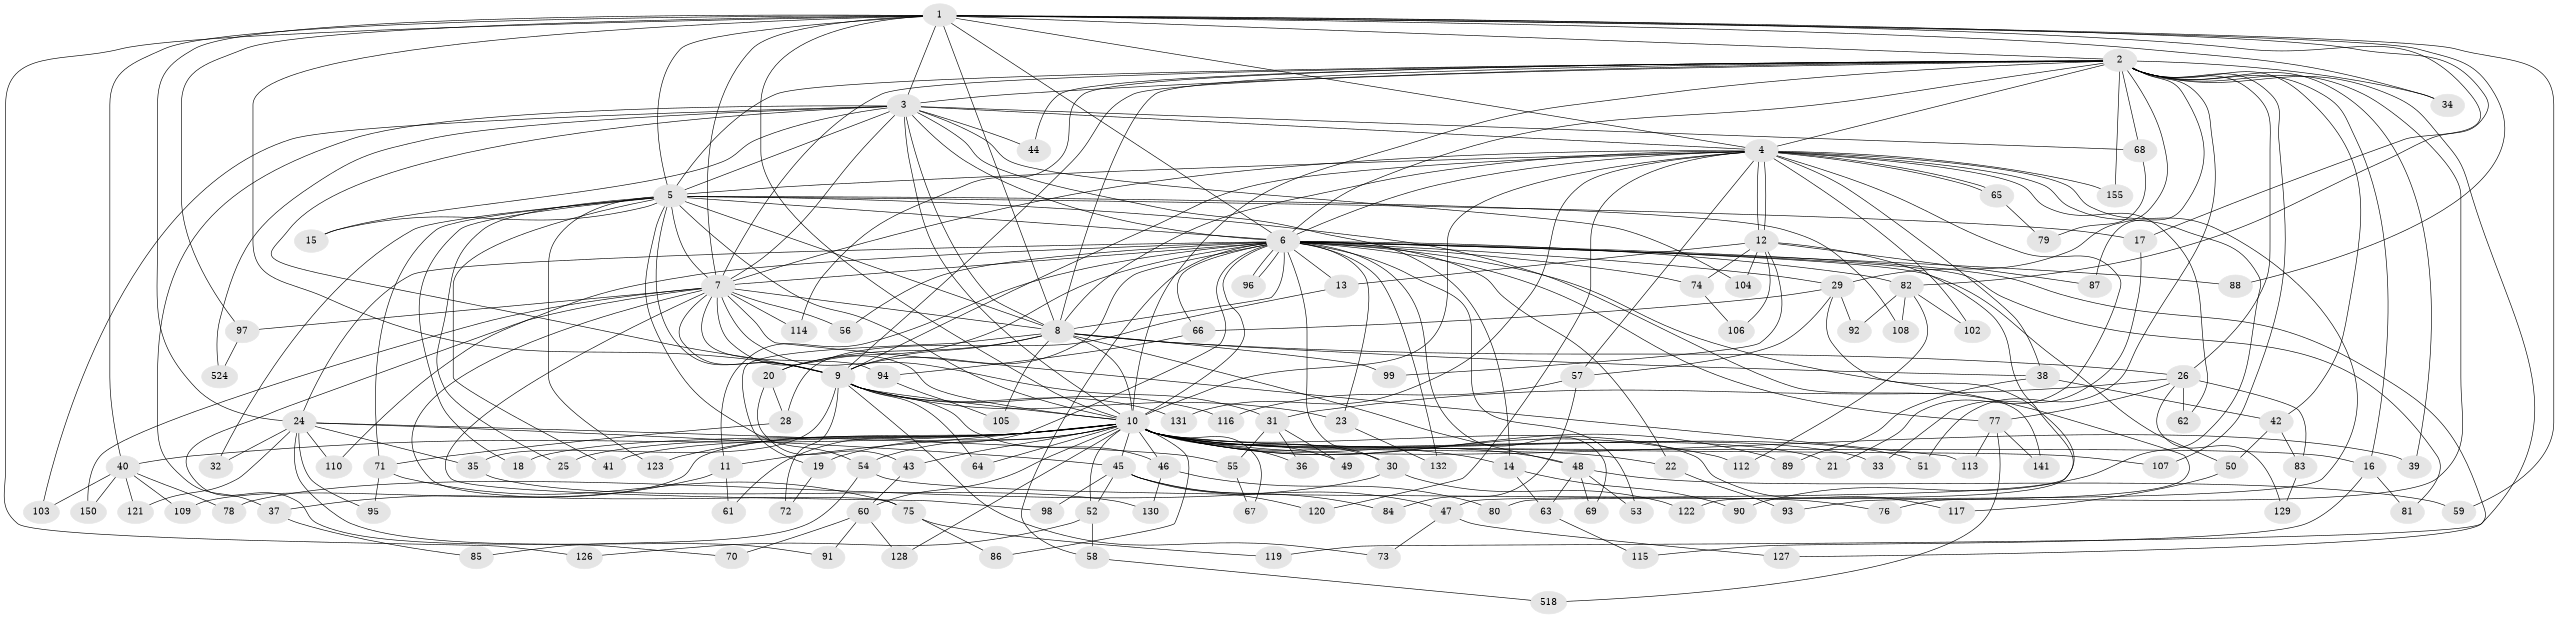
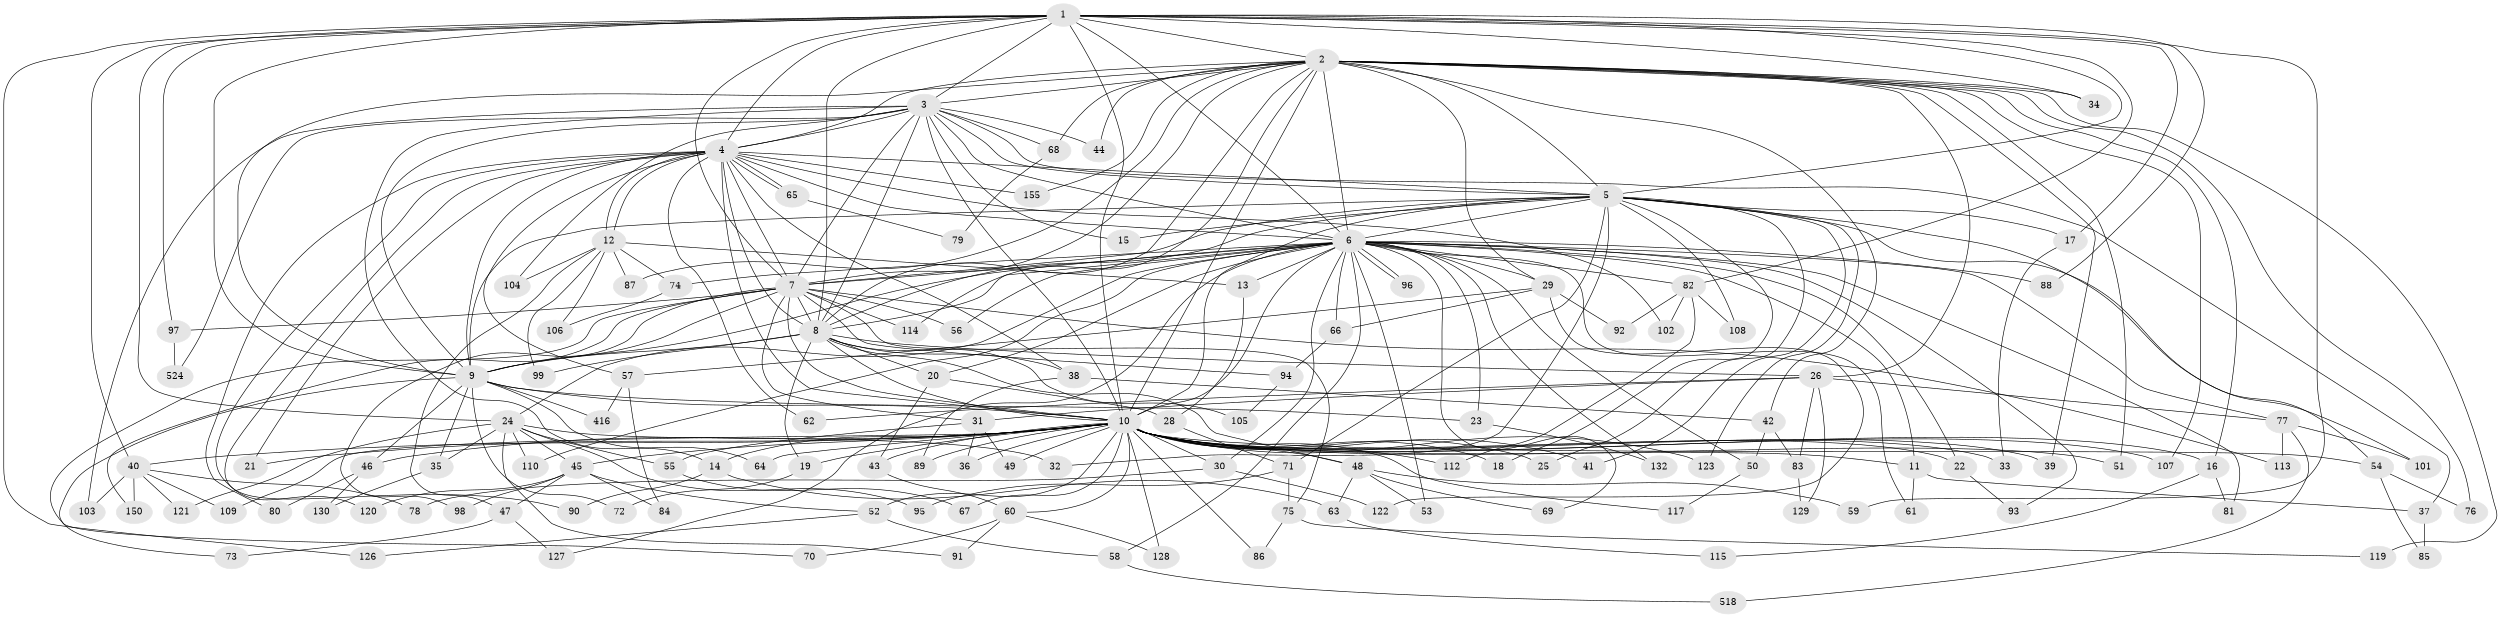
(1179, 422) -> none
(1226, 422) -> (602, 422)
(2042, 467) -> (2423, 467)
